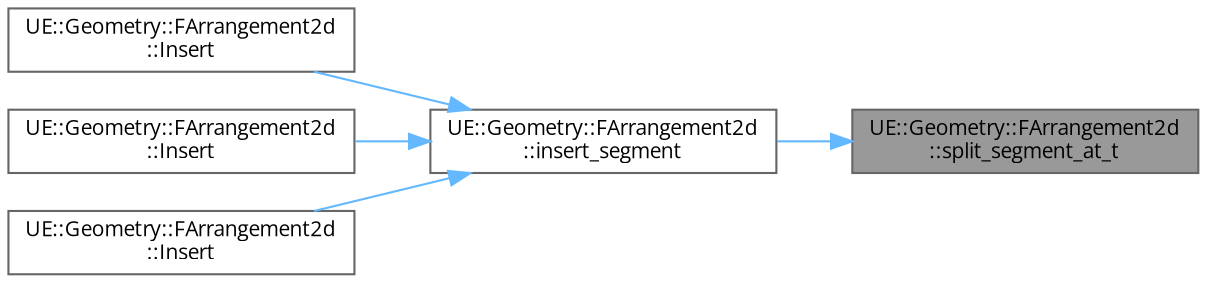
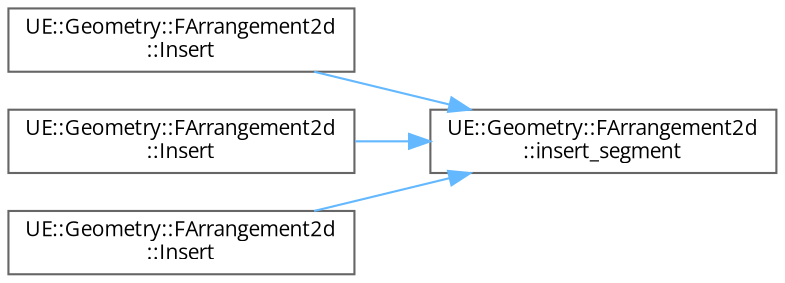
(1025, 141) -> none
